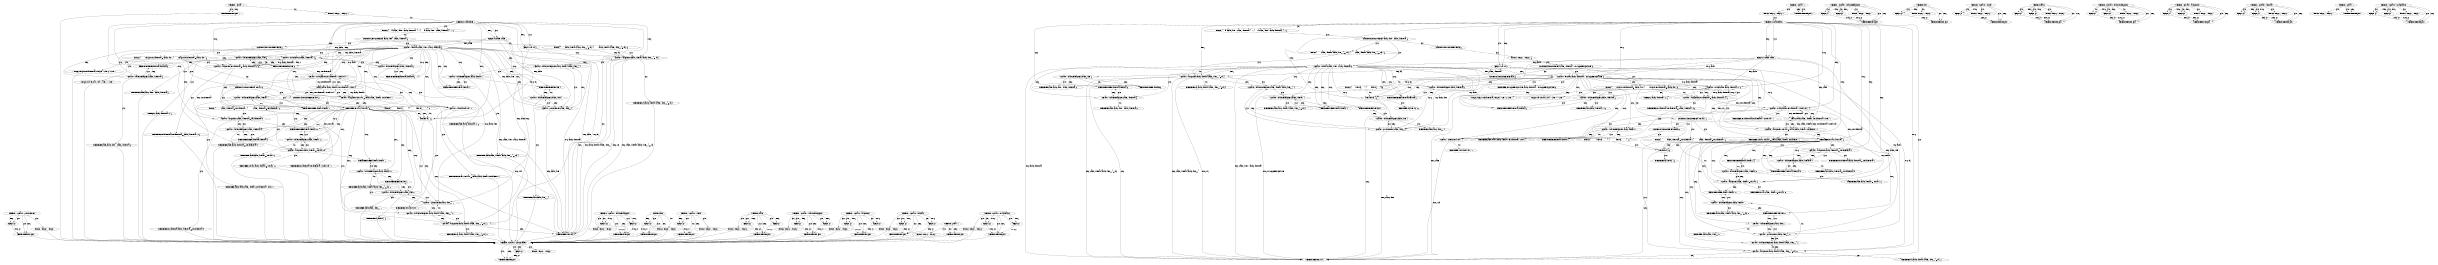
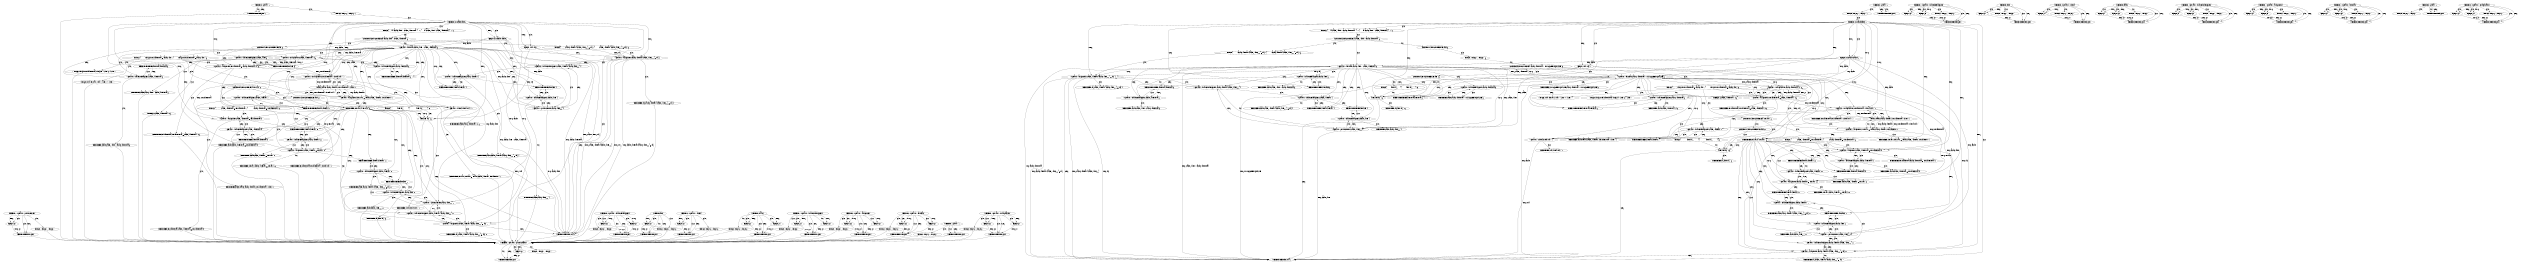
none -> (1461, 98)
